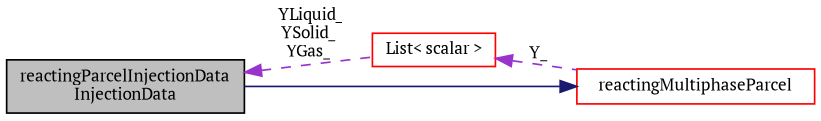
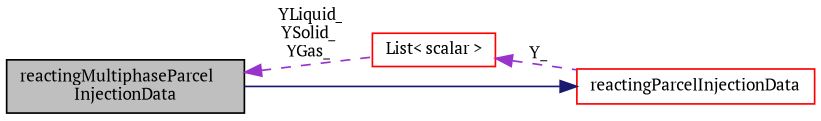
(126, 86) -> (126, 86)
(696, 86) -> (696, 86)
